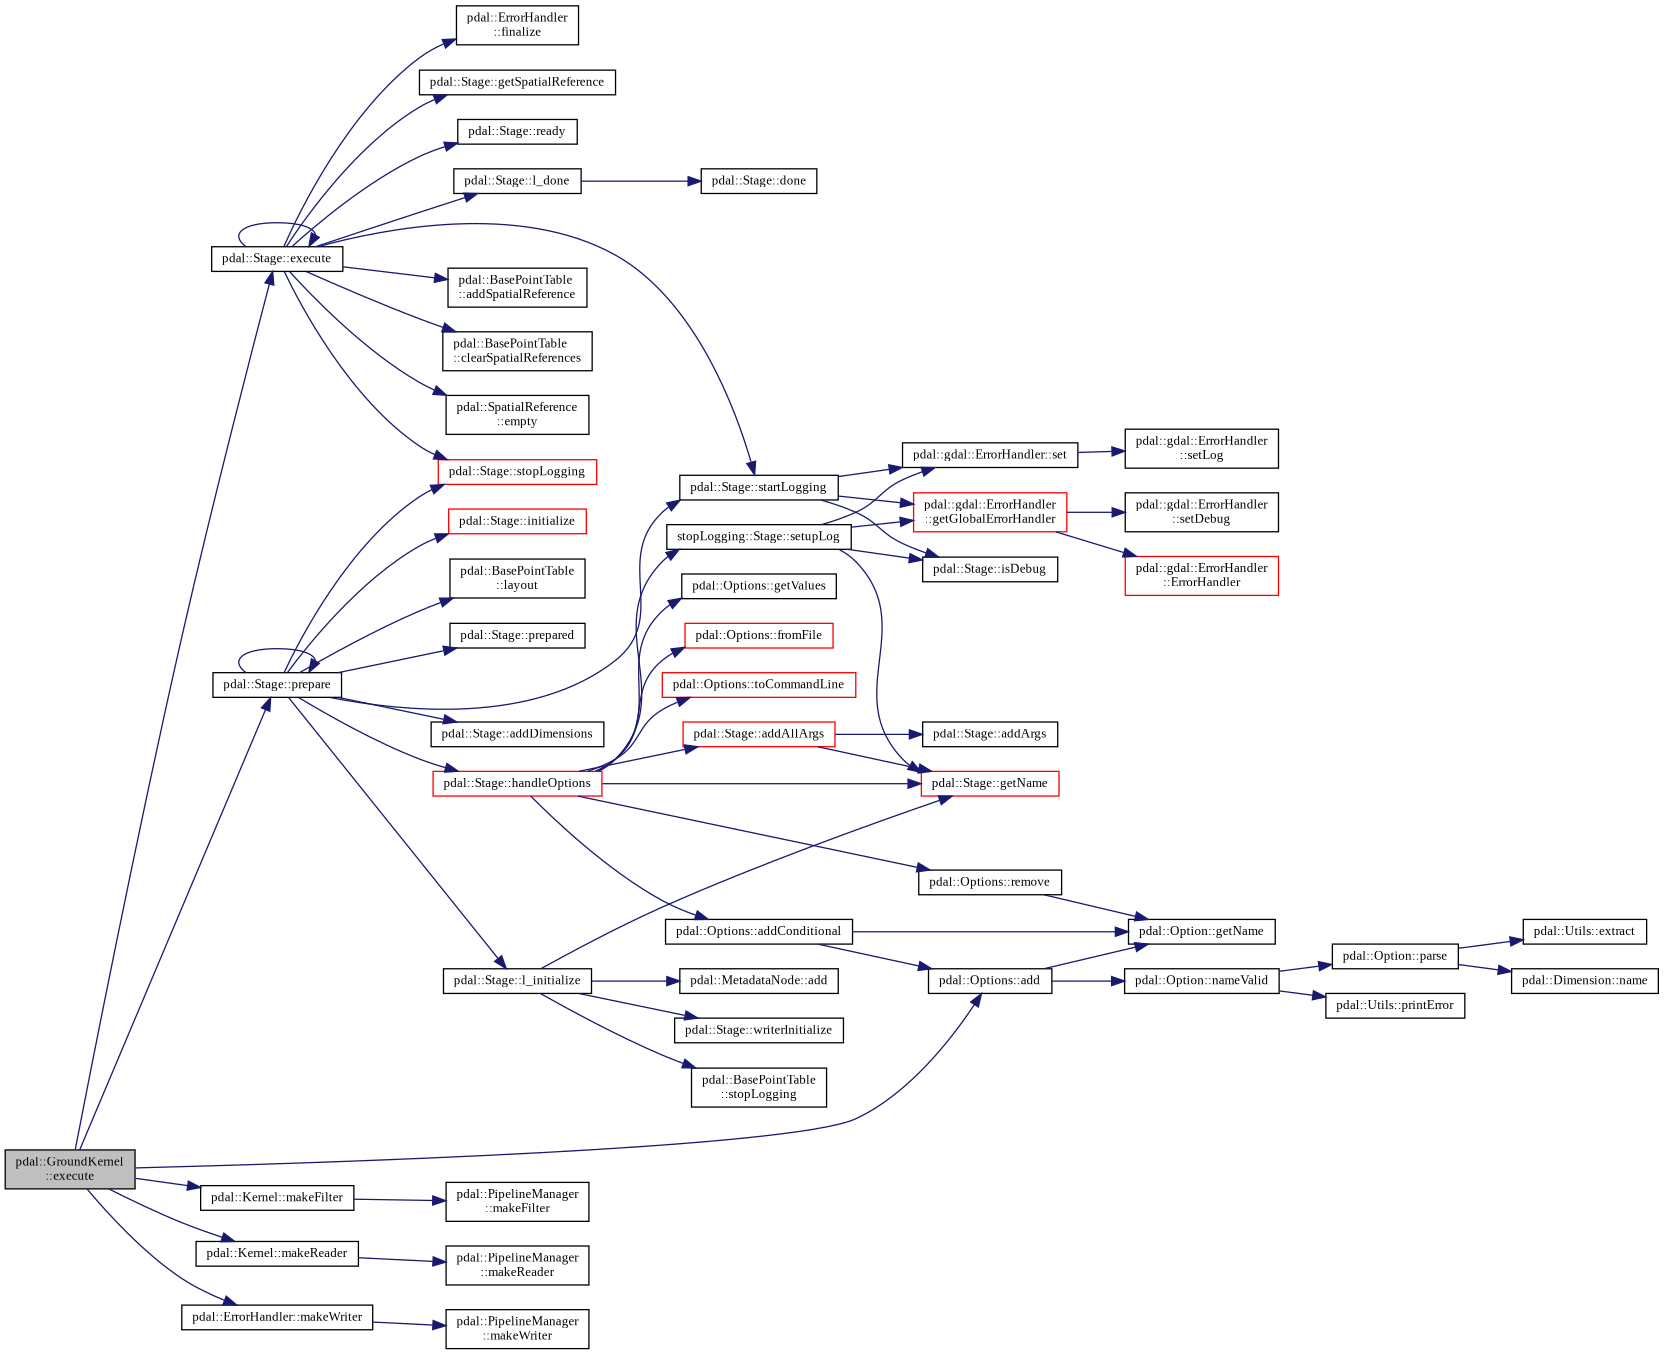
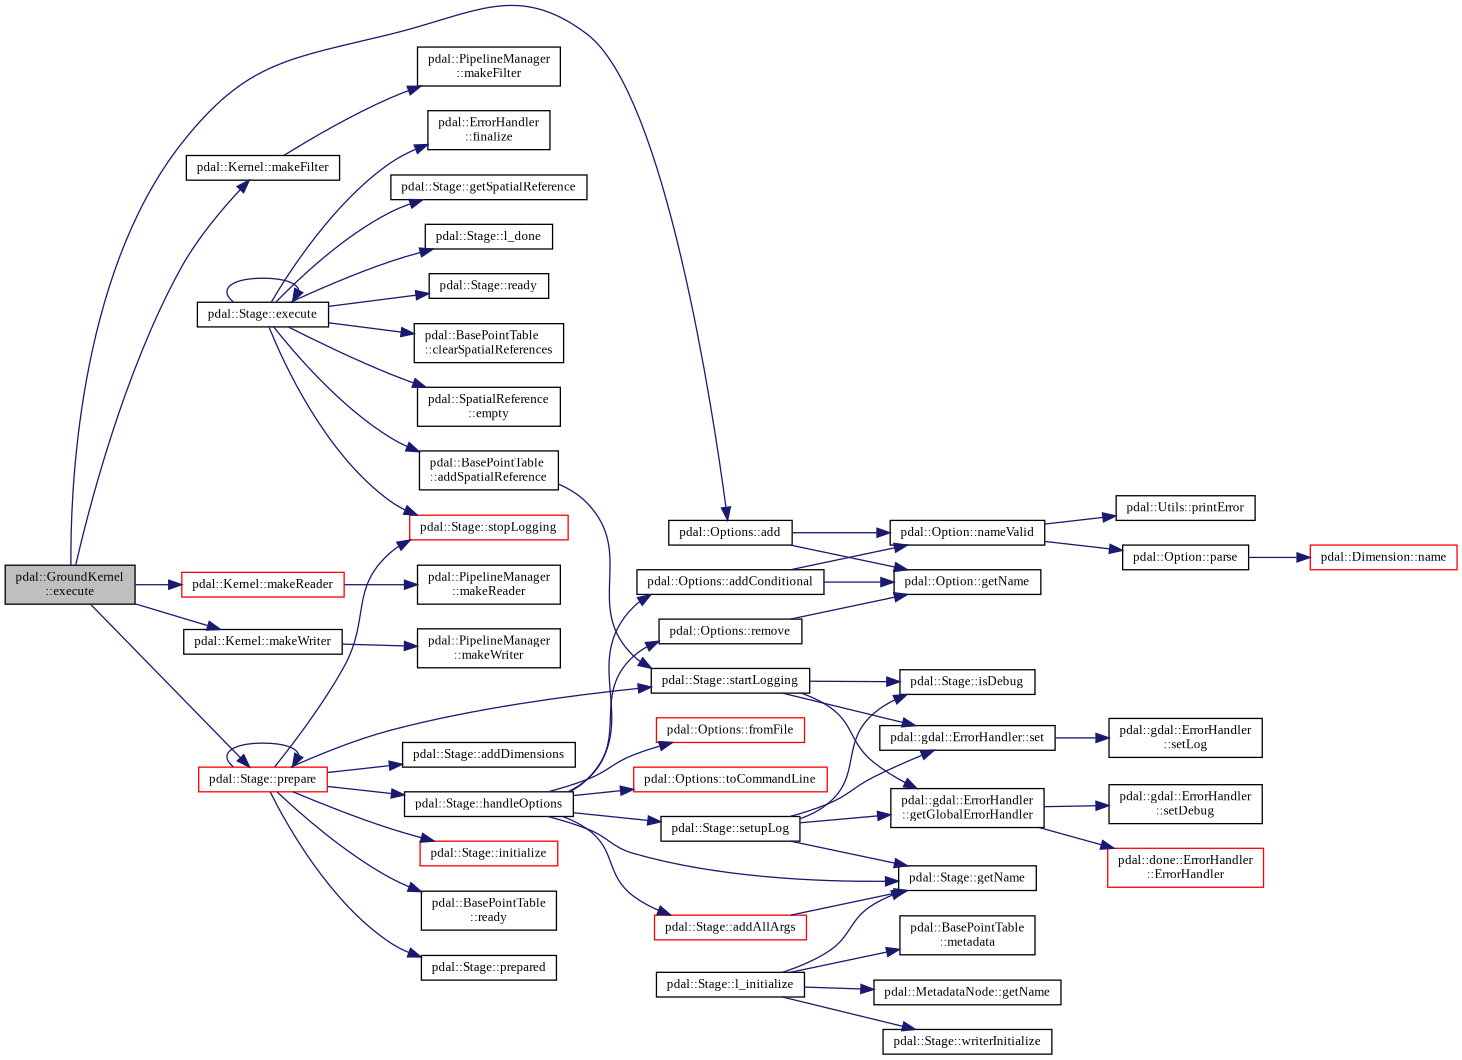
(759, 181) -> none
(592, 245) -> (610, 567)
(990, 512) -> (967, 808)
(759, 537) -> (730, 829)
(1202, 576) -> (1186, 868)
(517, 579) -> (489, 911)
(759, 586) -> none
(277, 685) -> (263, 779)
(164, 715) -> none
(990, 734) -> none
(517, 784) -> (489, 804)
(990, 784) -> (967, 878)
(393, 828) -> none
(1585, 932) -> none
(868, 955) -> (830, 561)
(759, 981) -> (967, 992)
(1585, 981) -> (1384, 557)
(759, 1088) -> (967, 935)
(277, 1254) -> (263, 585)
(277, 1317) -> (263, 642)
